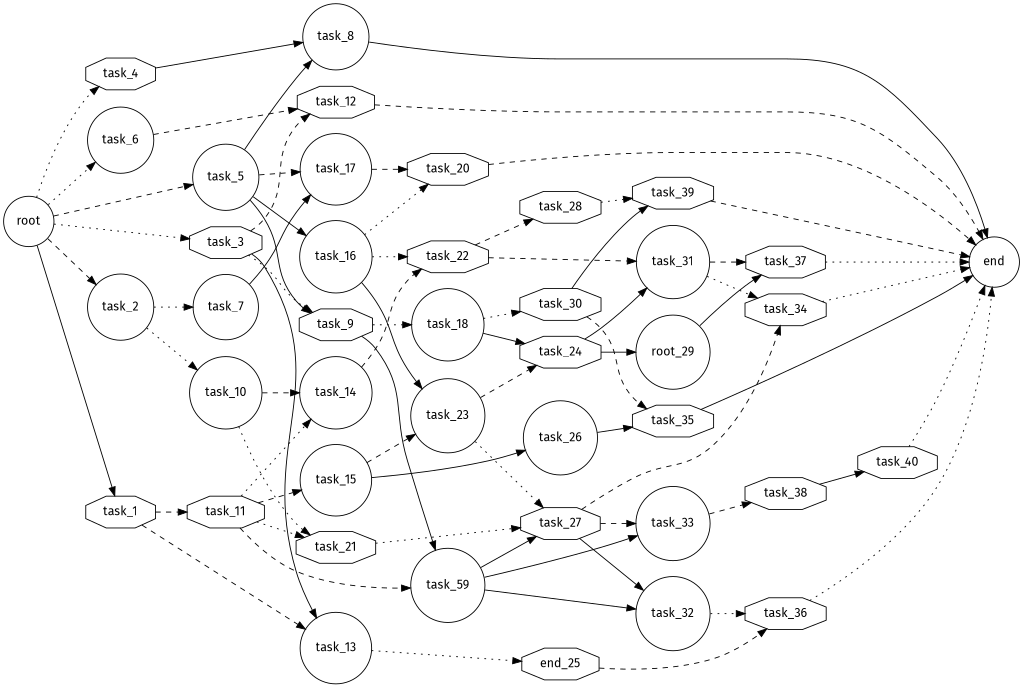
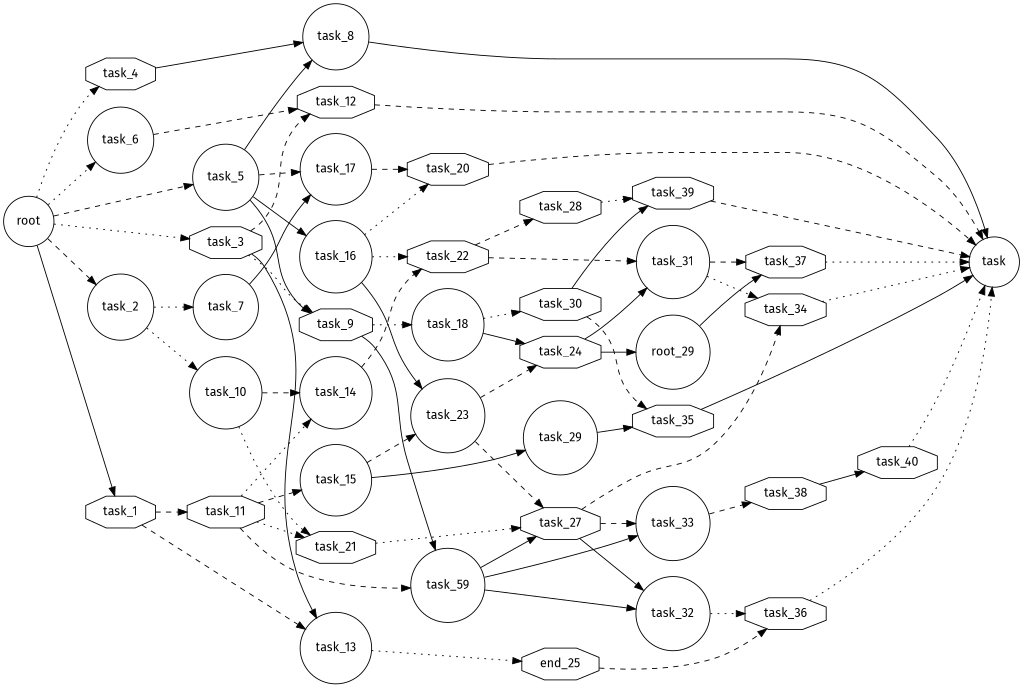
(994, 262) -> (994, 262)
(560, 438) -> (560, 438)
(506, 471) -> (506, 471)
